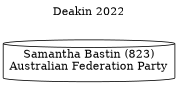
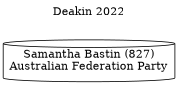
(89, 61) -> (89, 61)
